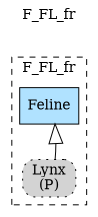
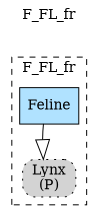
(56, 151) -> (43, 132)
